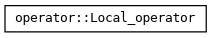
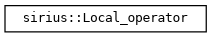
(106, 19) -> (106, 19)
